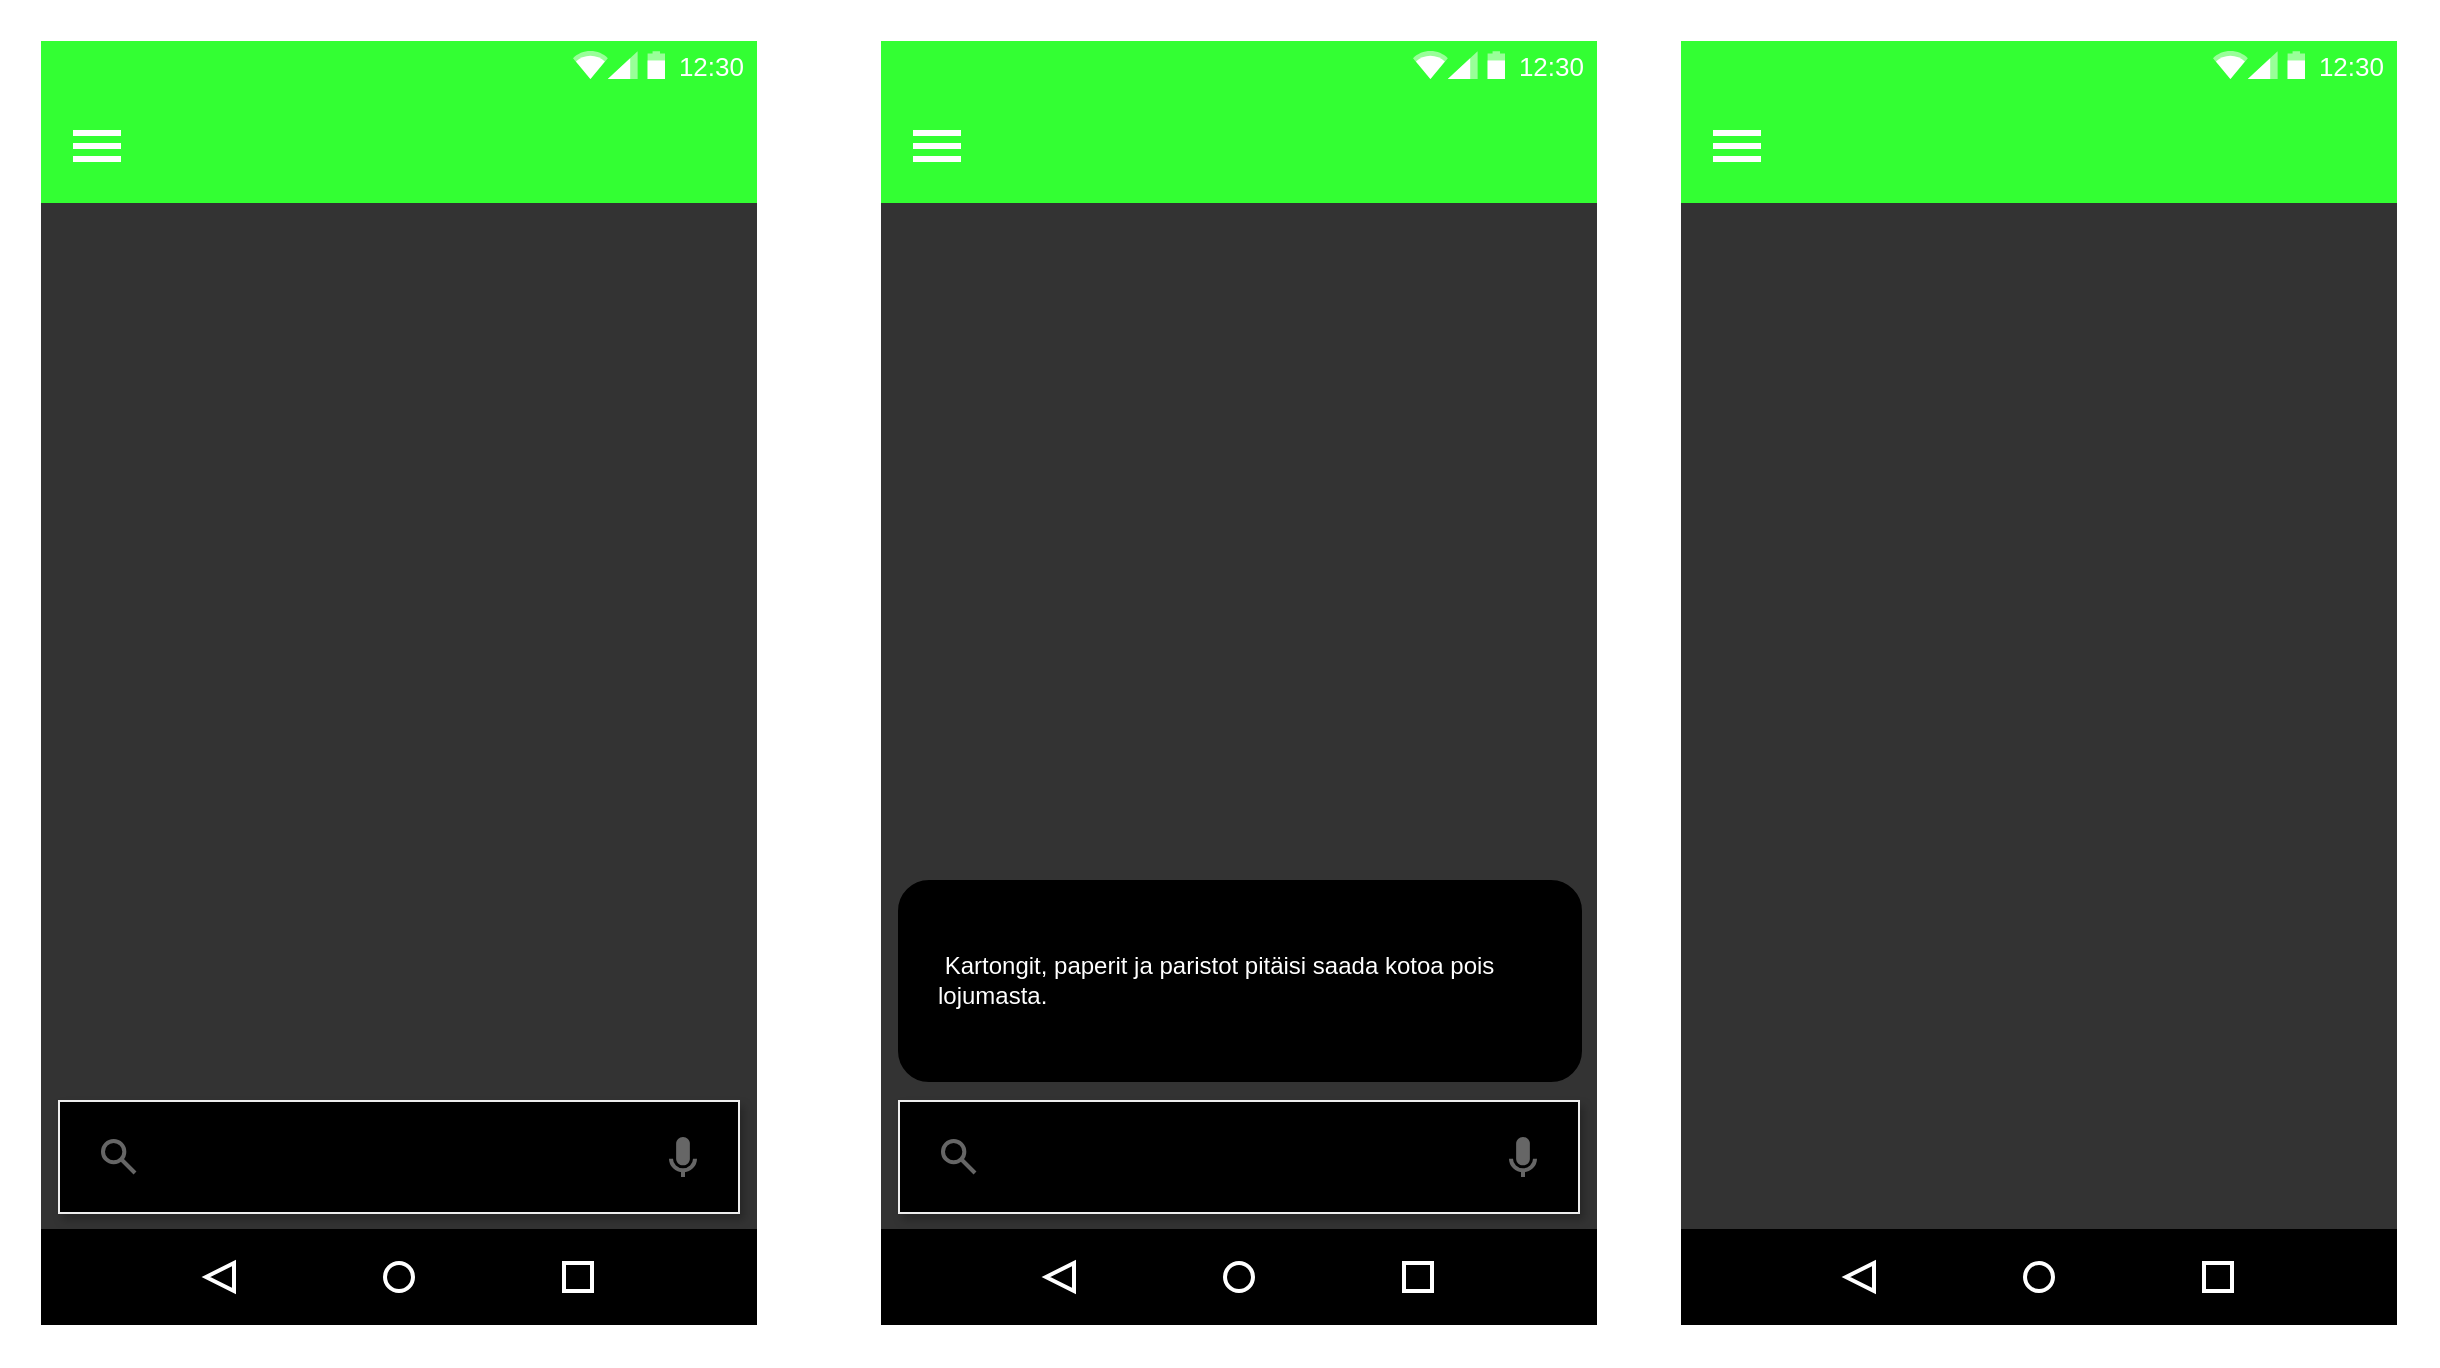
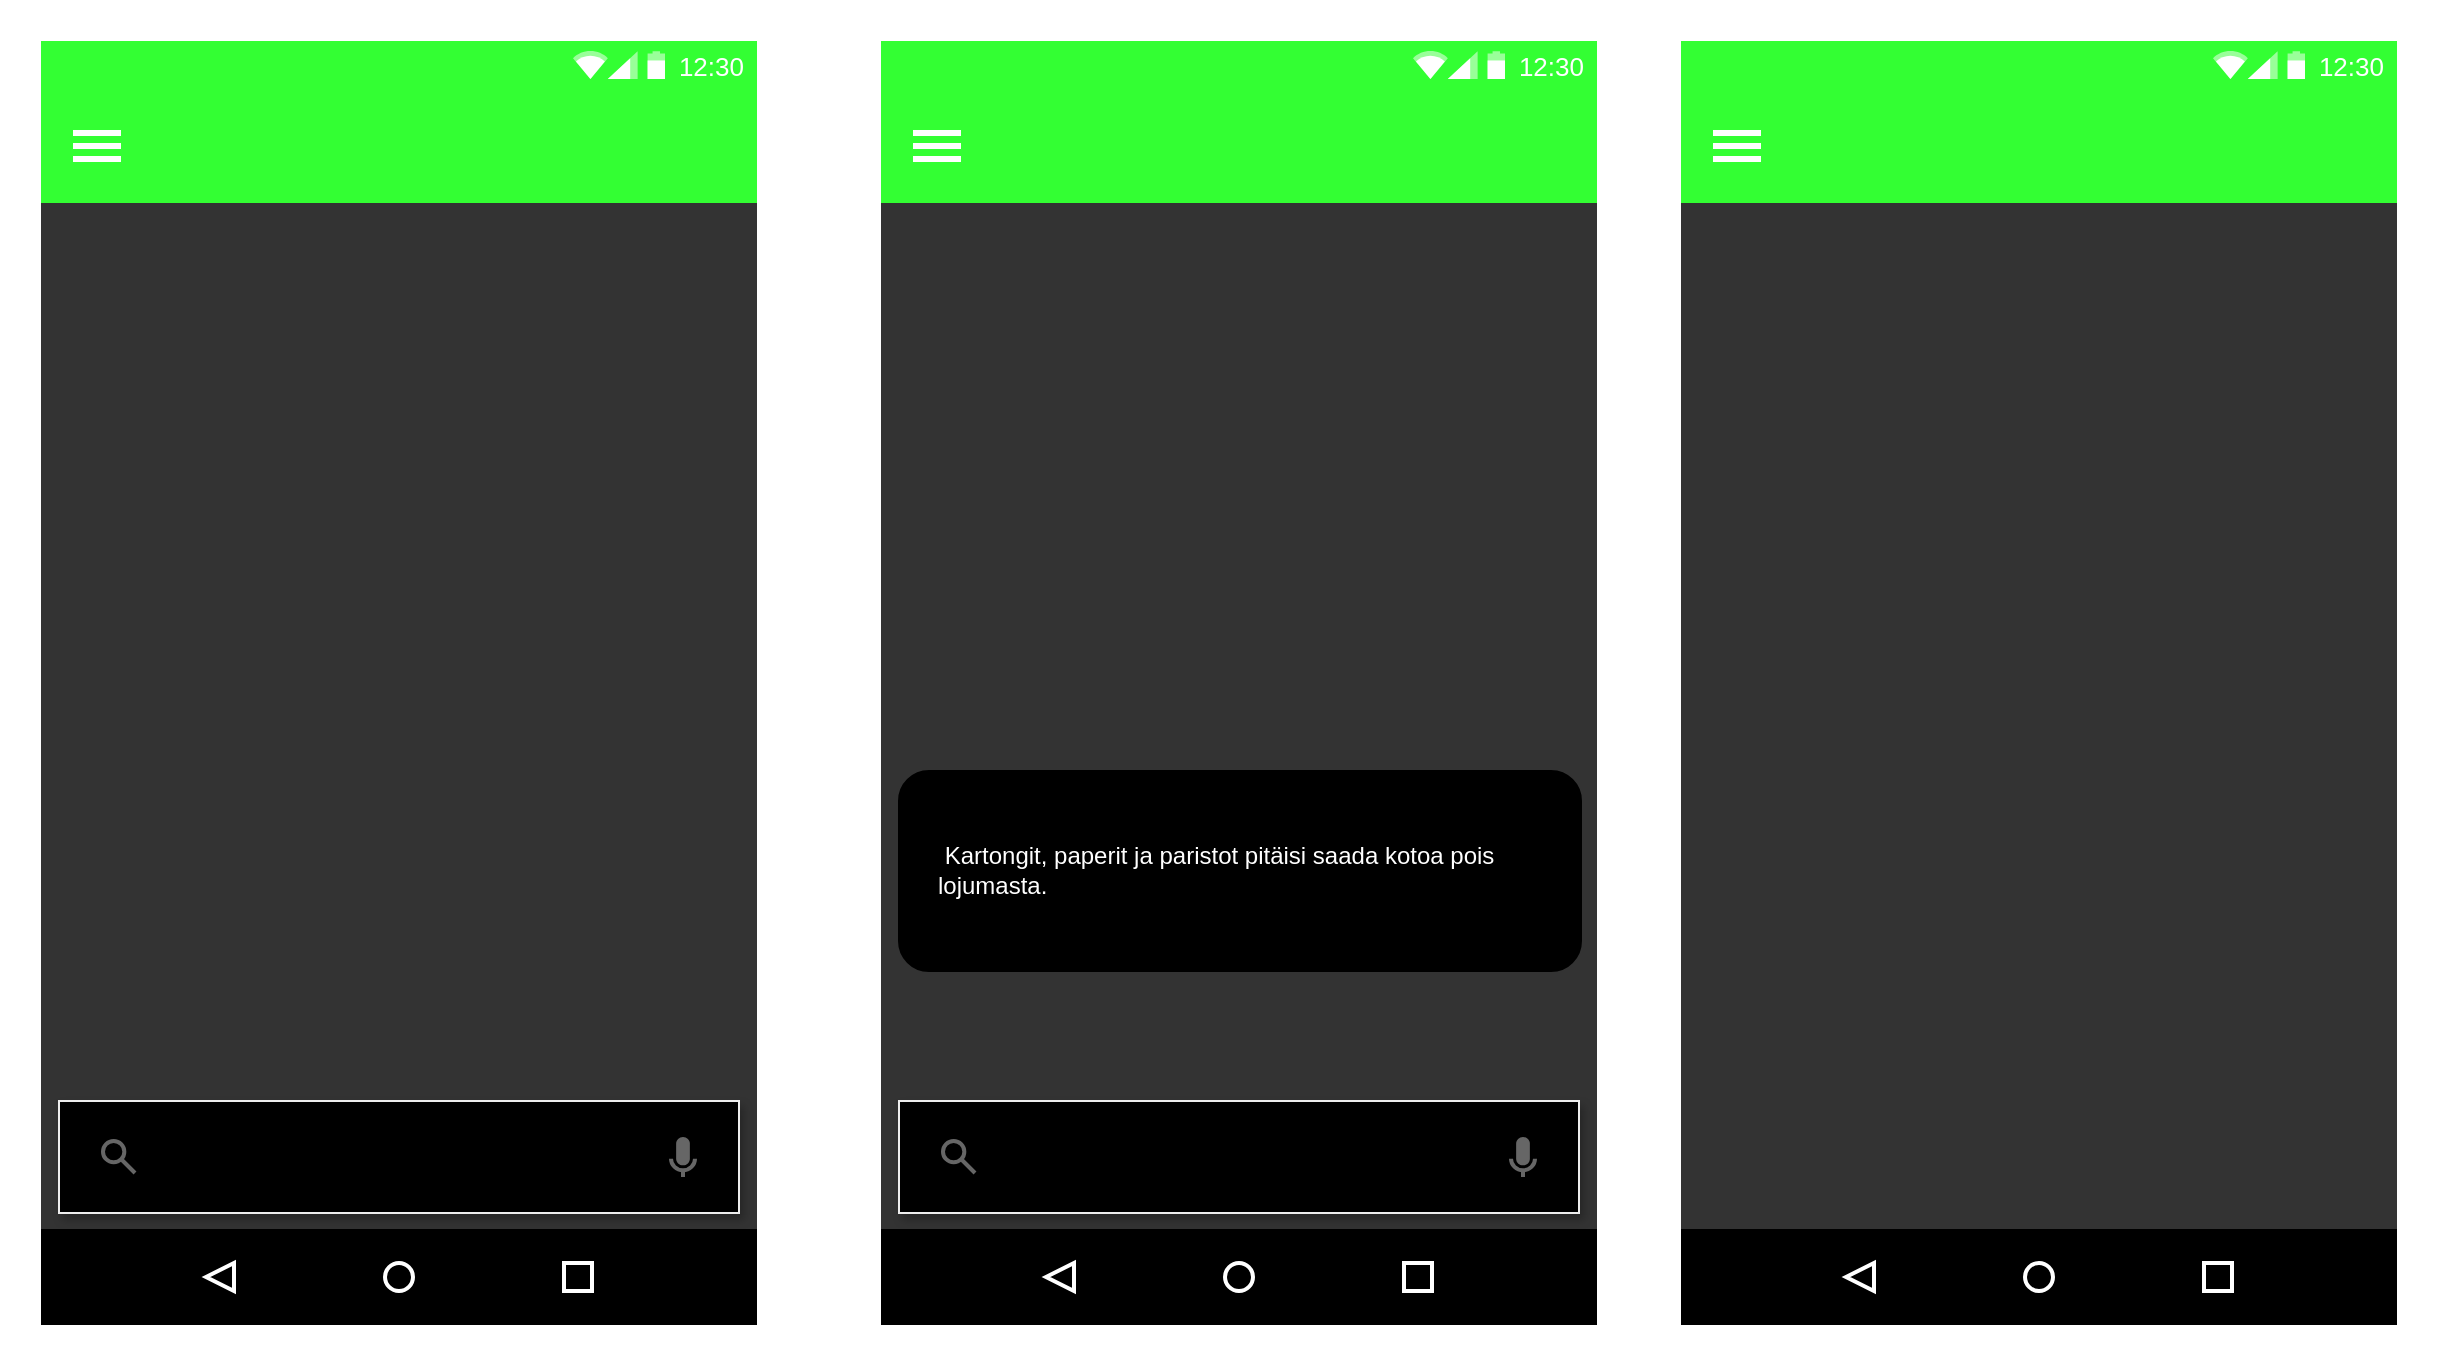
(1240, 981) -> (1240, 871)
